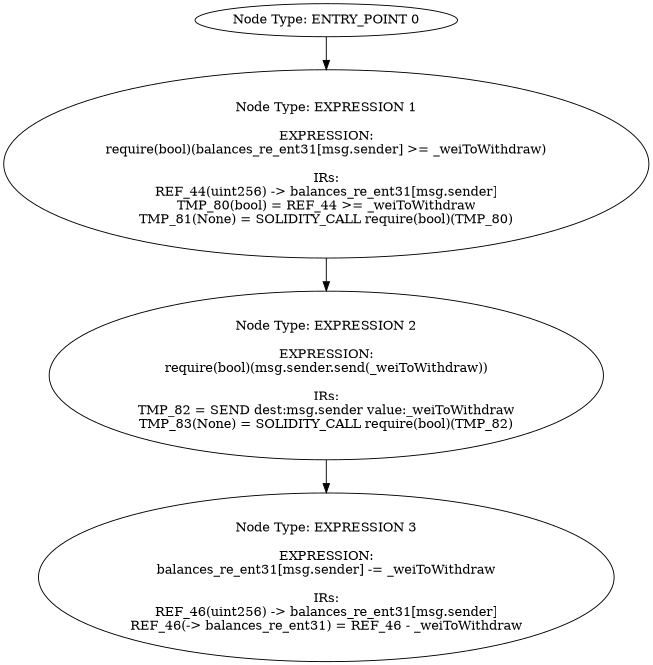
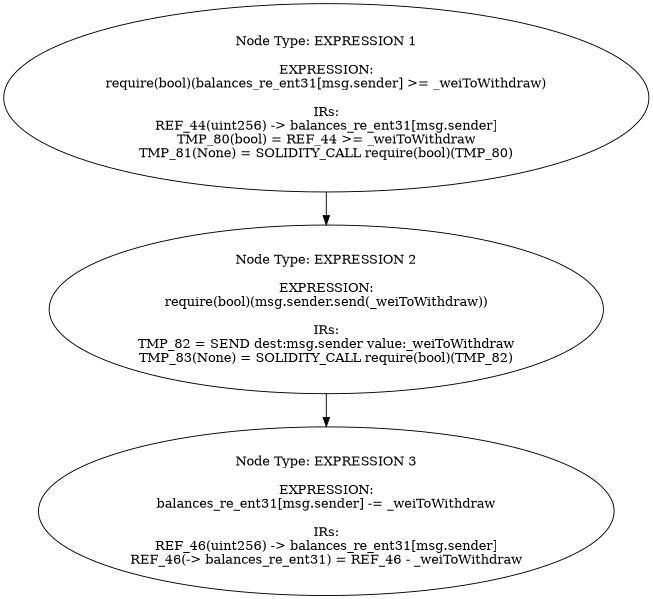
(326, 20) -> none
